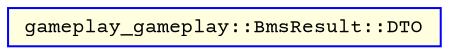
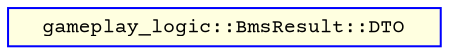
(224, 27) -> (224, 27)
